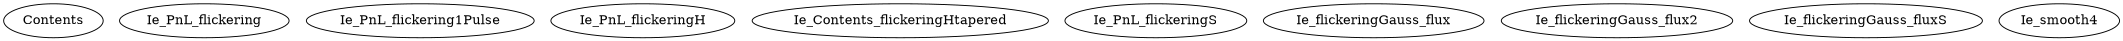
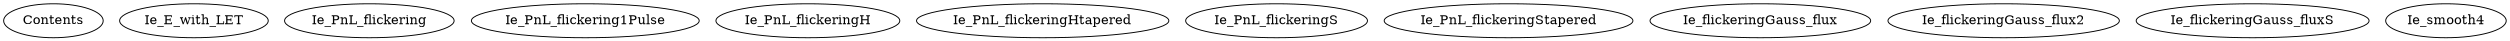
none -> (194, 21)
(900, 21) -> (1043, 21)
none -> (1509, 21)
